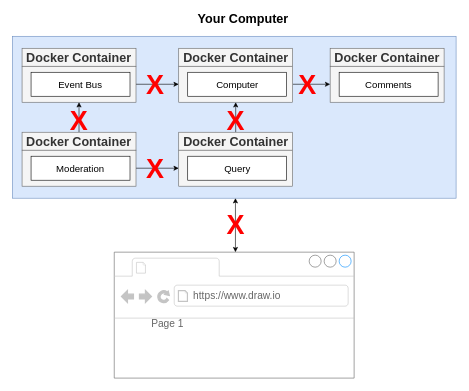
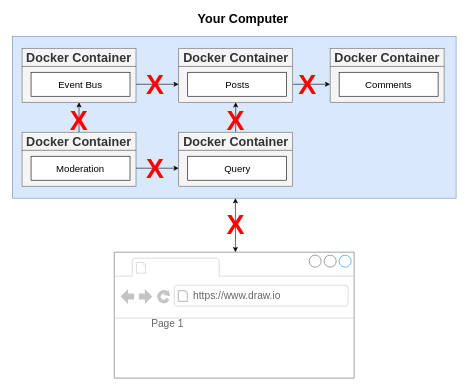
(238, 84) -> (238, 84)
